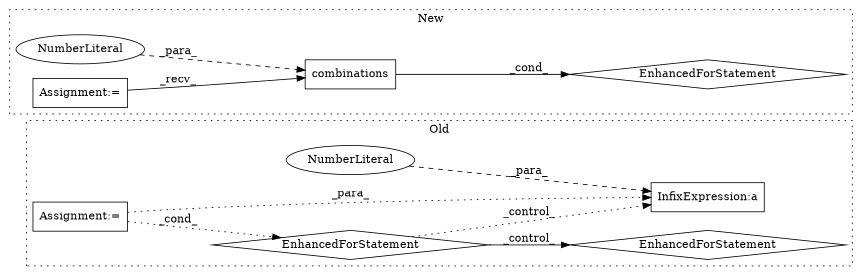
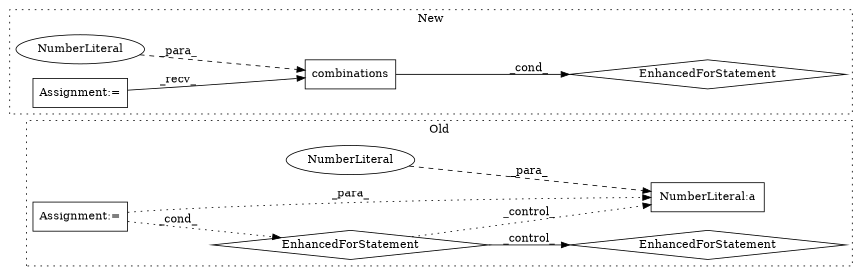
(708, 197) -> (708, 197)
